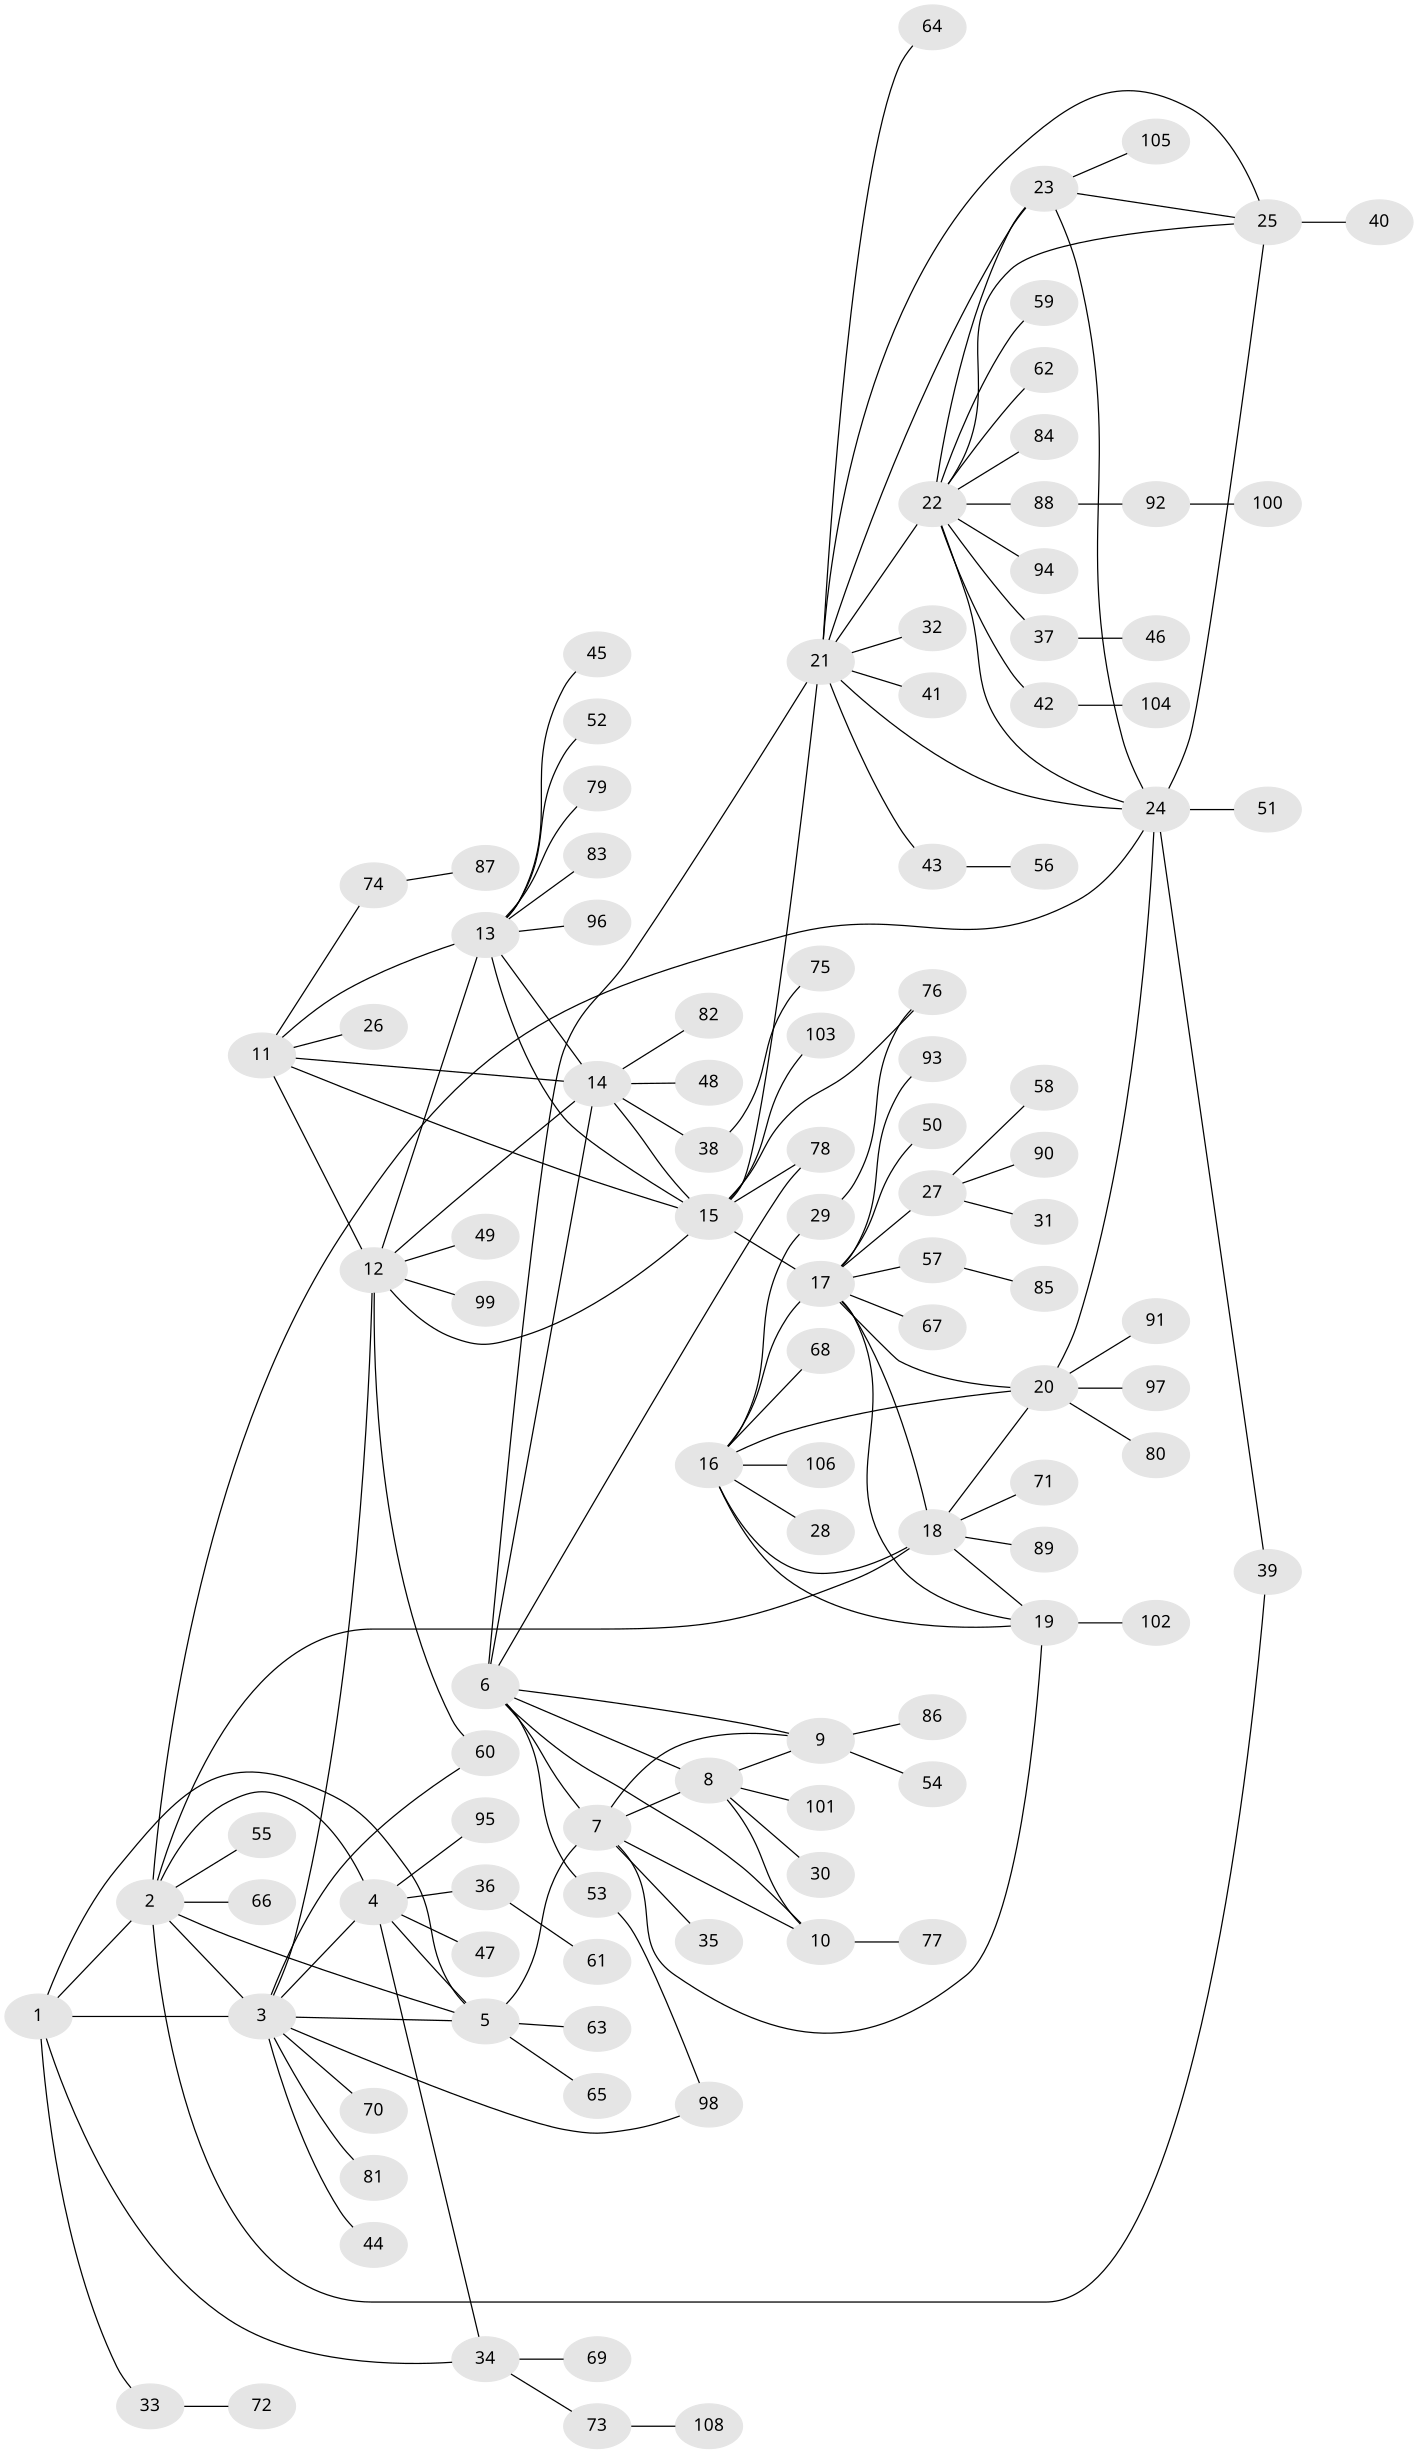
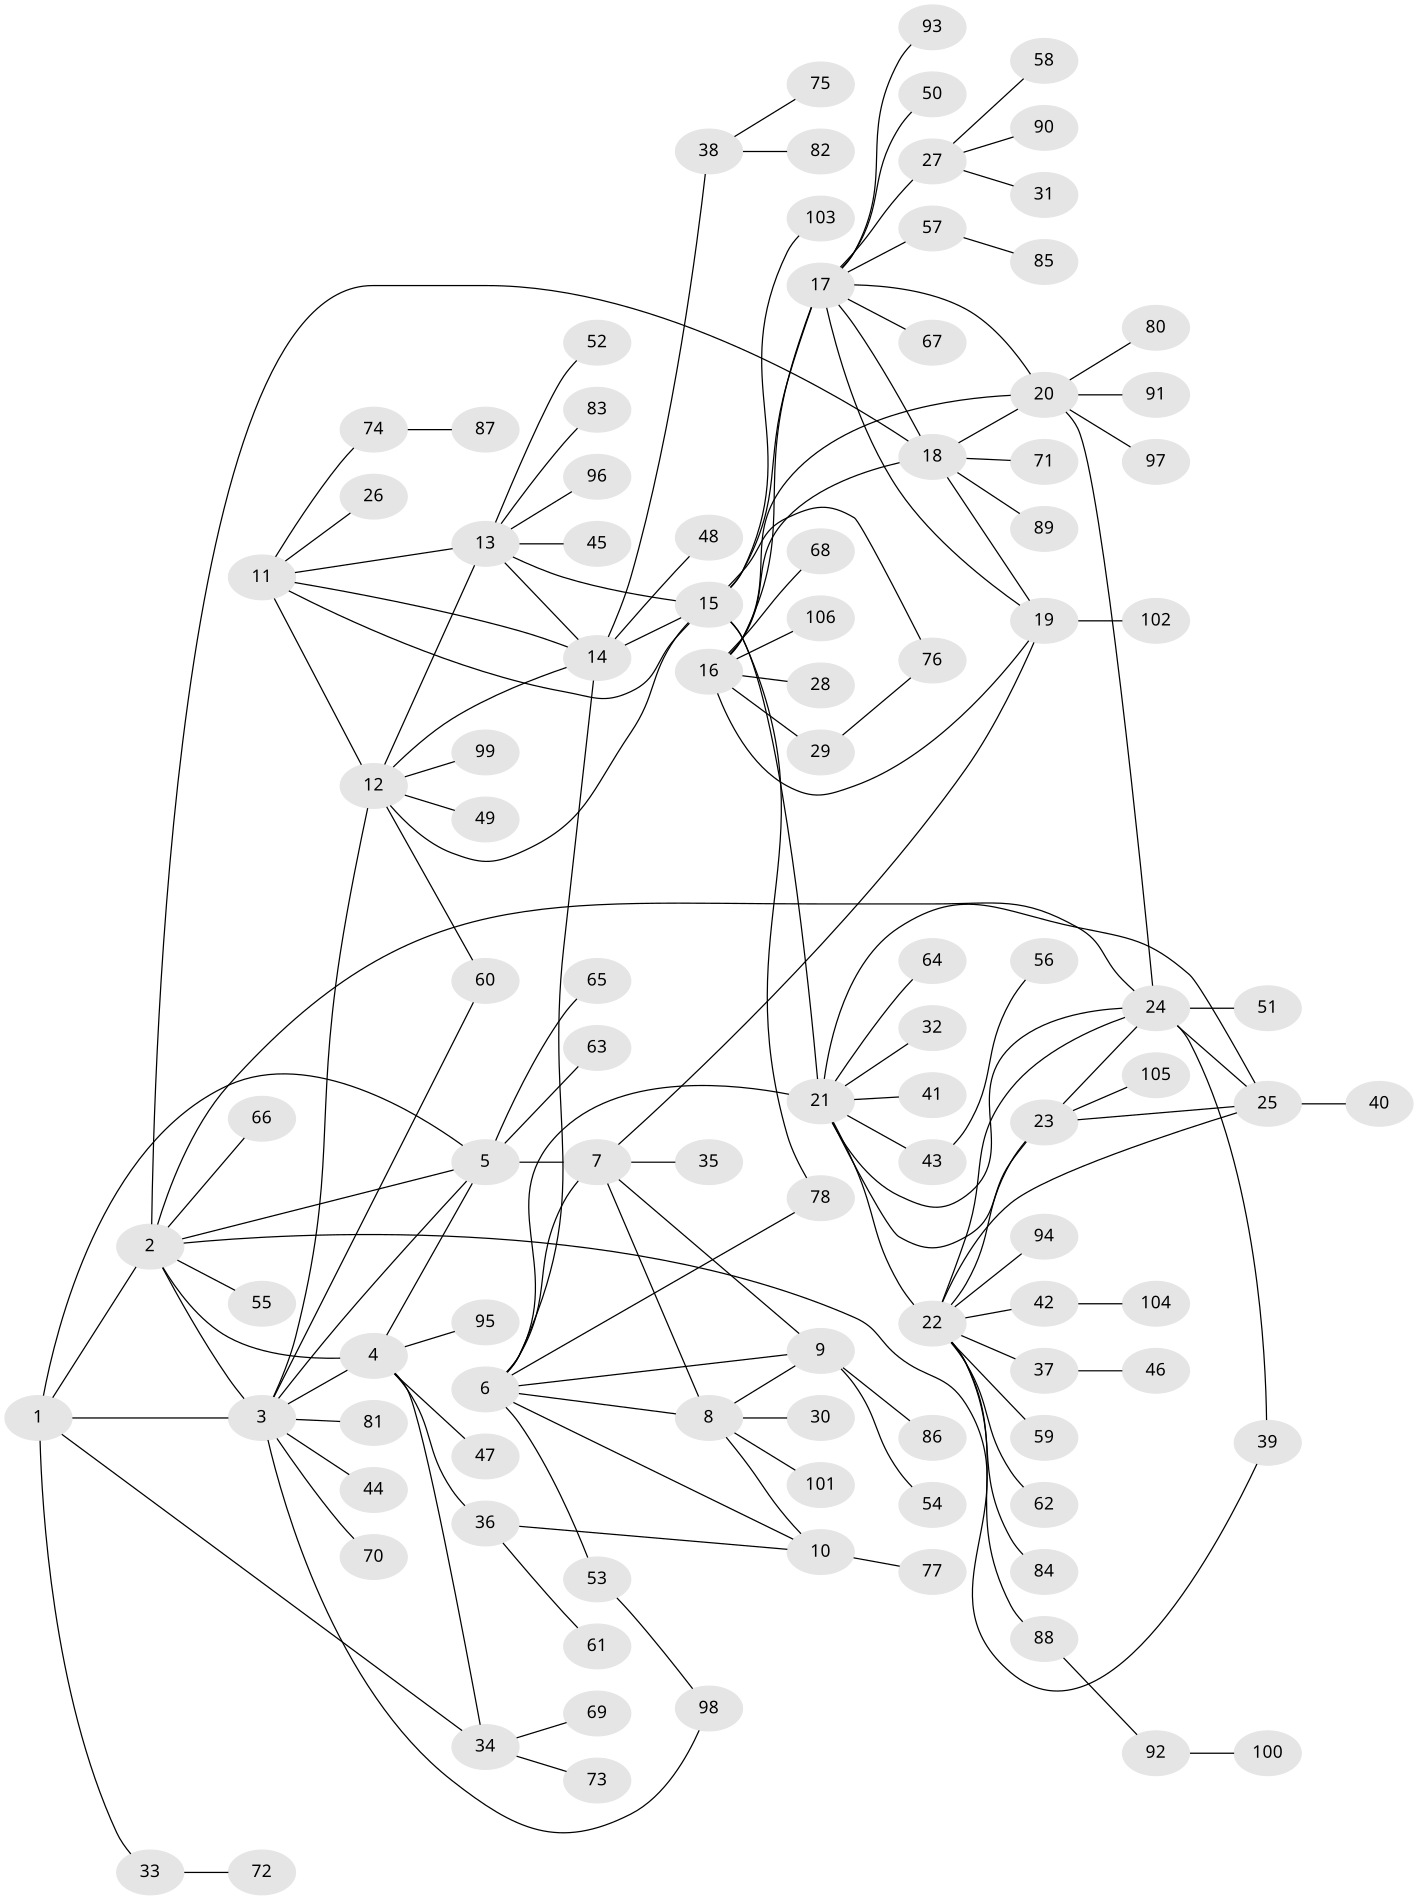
(597, 788) -> none
(653, 1050) -> (765, 151)
(709, 1885) -> (653, 1538)
(709, 2426) -> none
